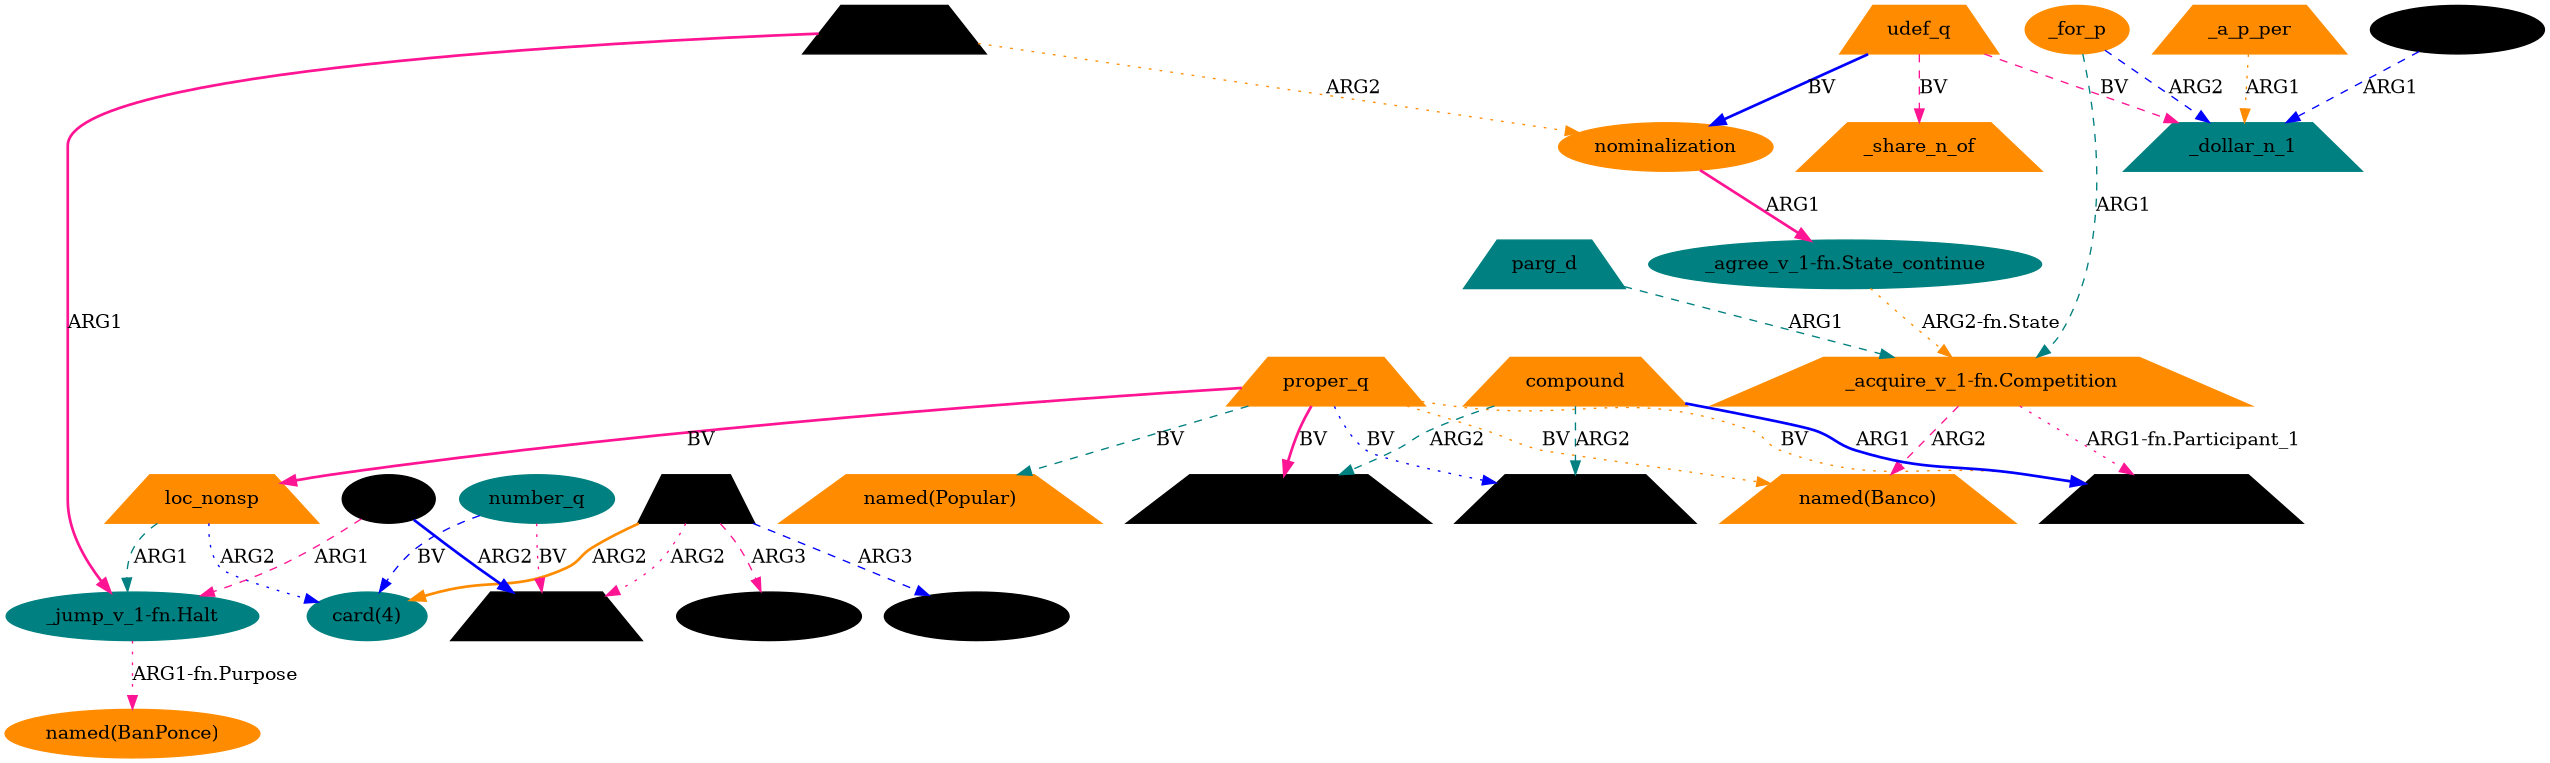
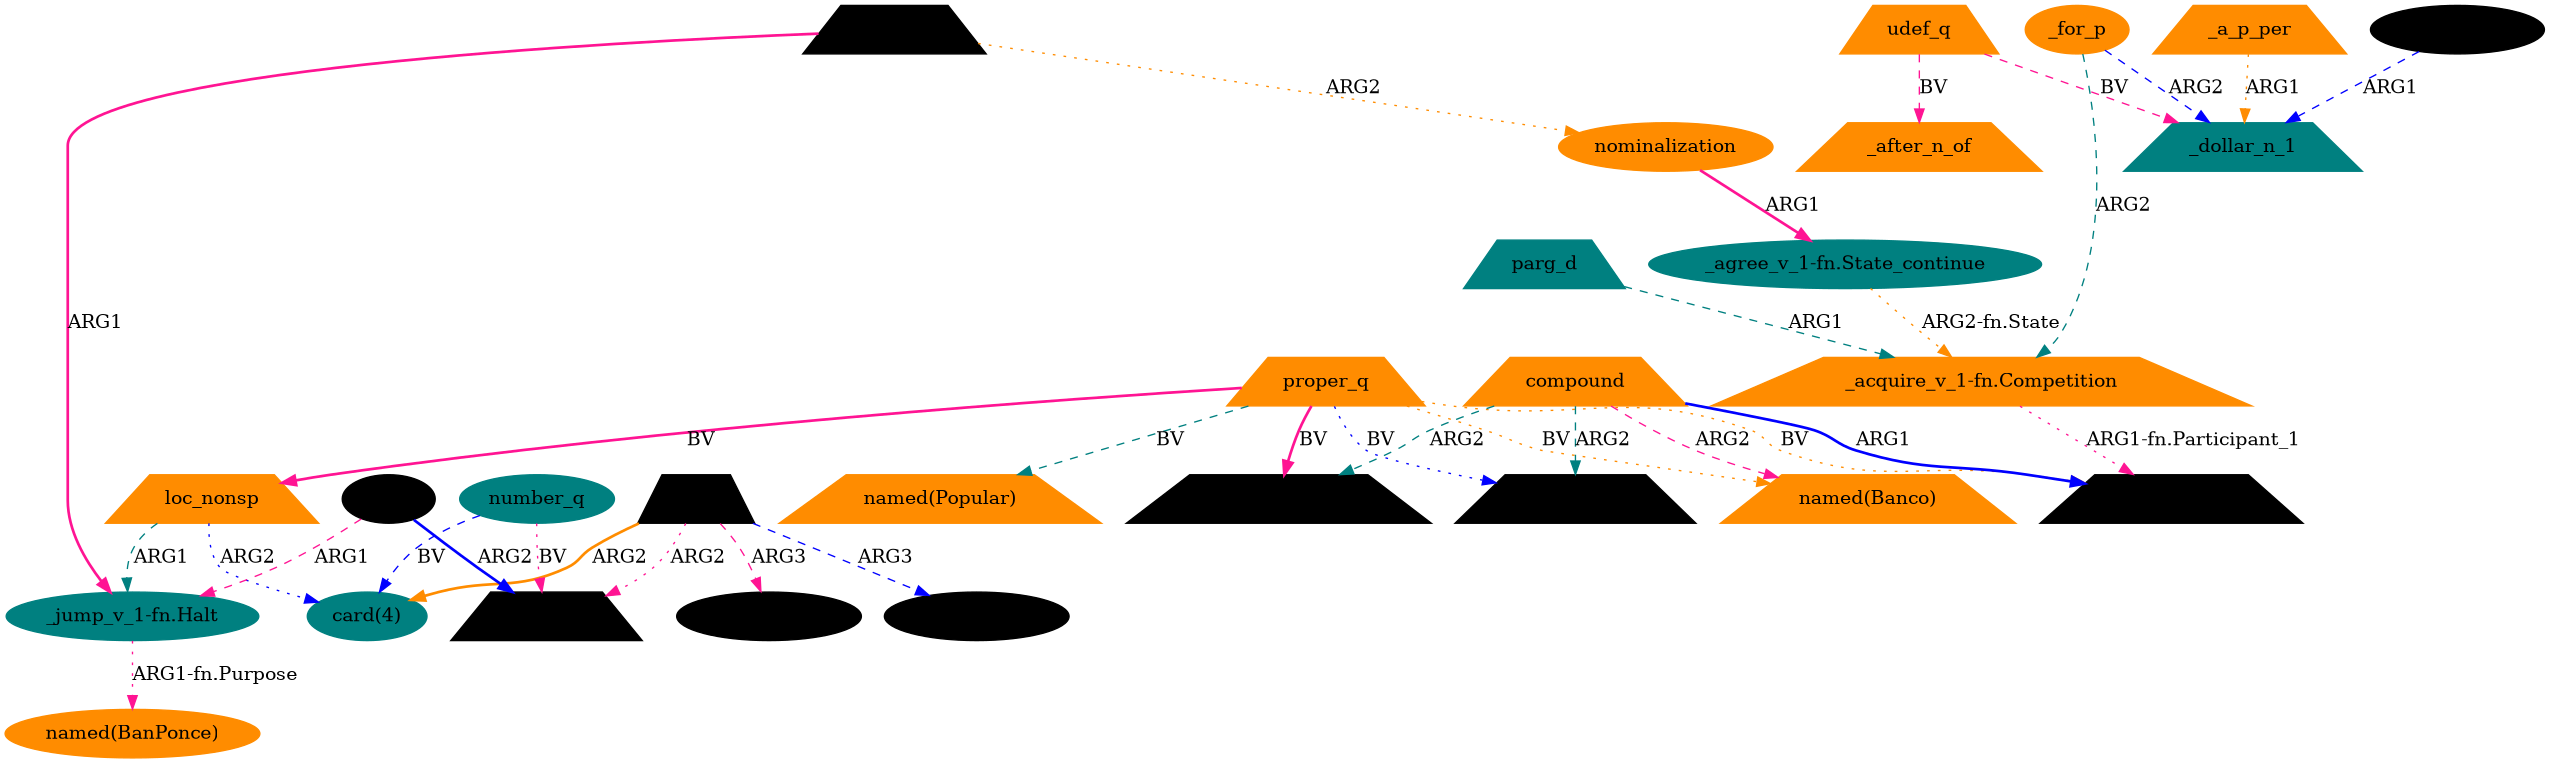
(1796, 87) -> none
(1919, 147) -> (1919, 147)
(2124, 206) -> (2124, 206)
(1930, 435) -> (1685, 446)
